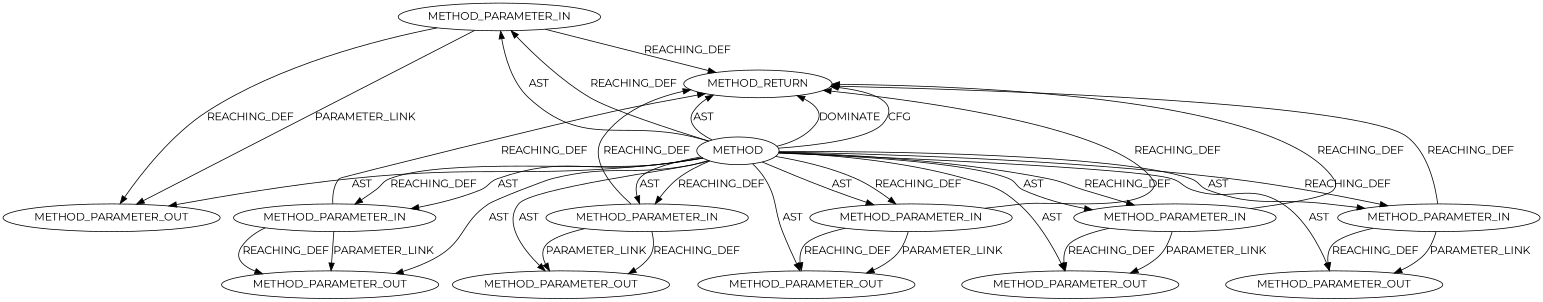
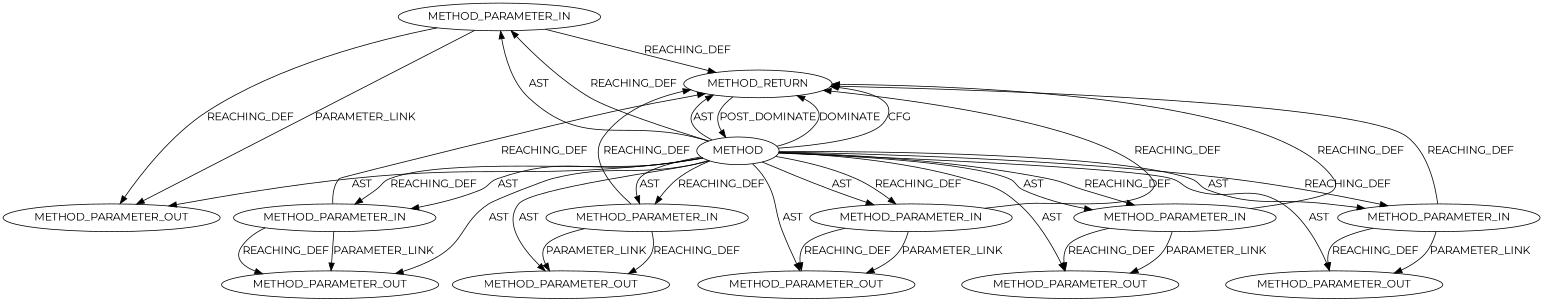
none -> (719, 112)
